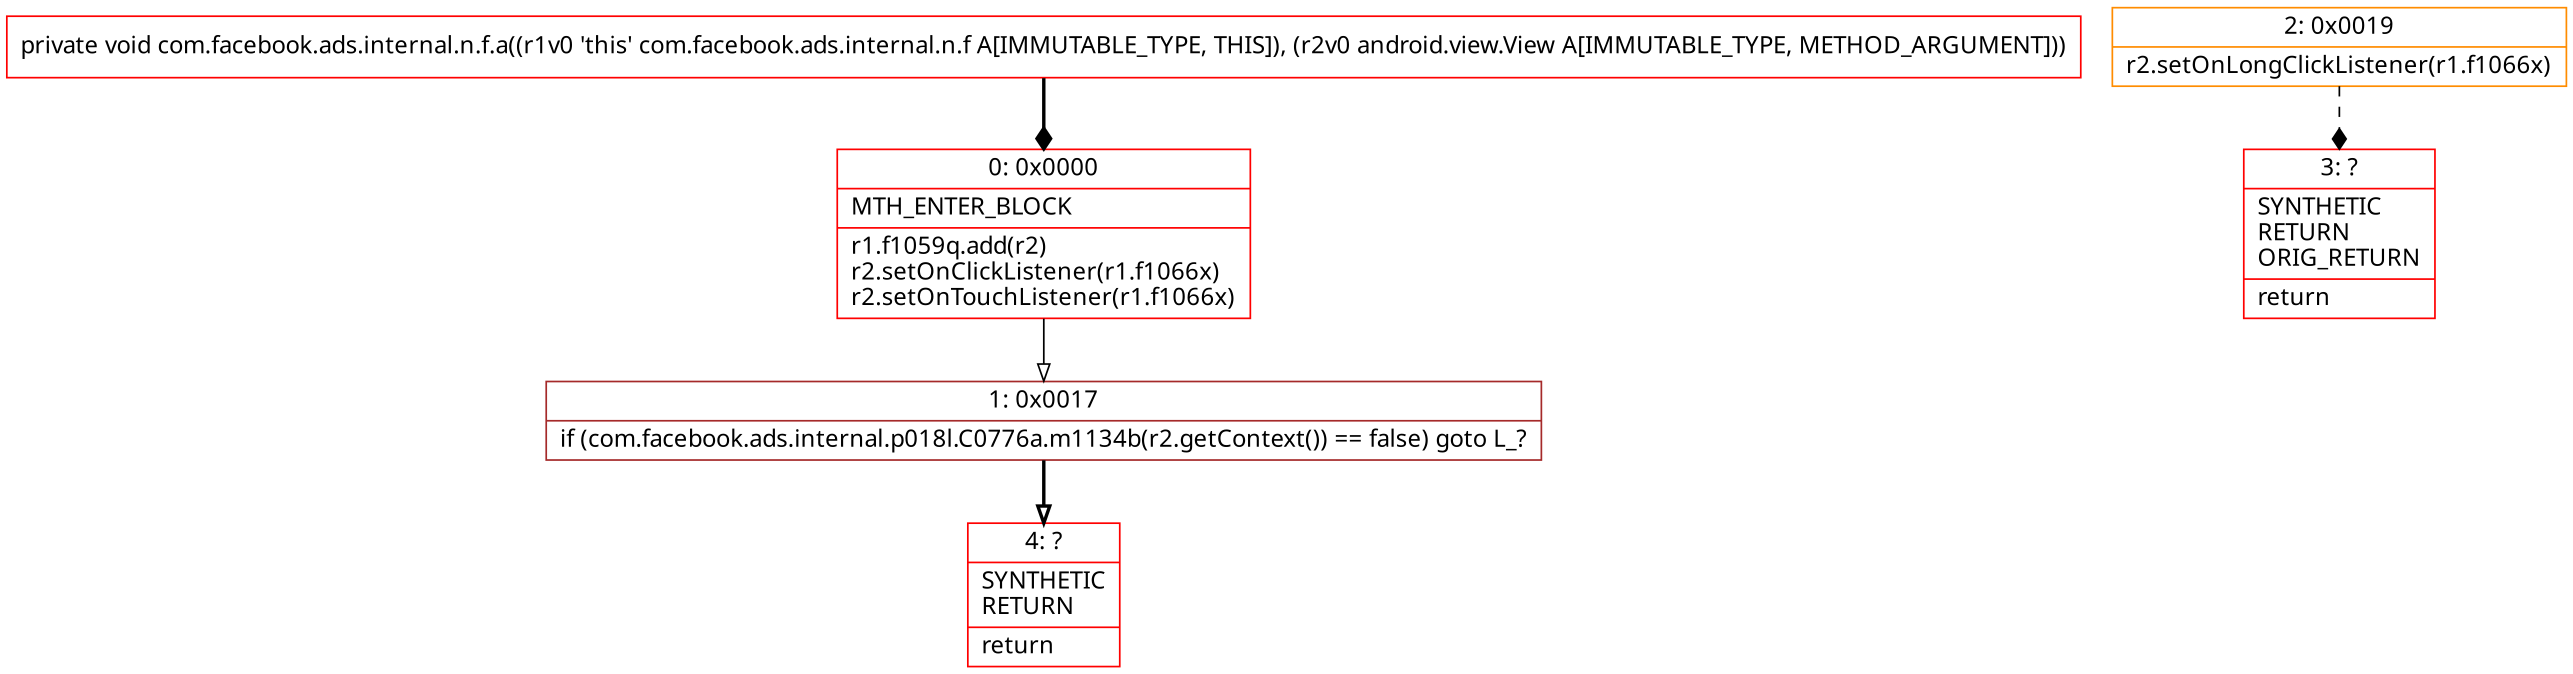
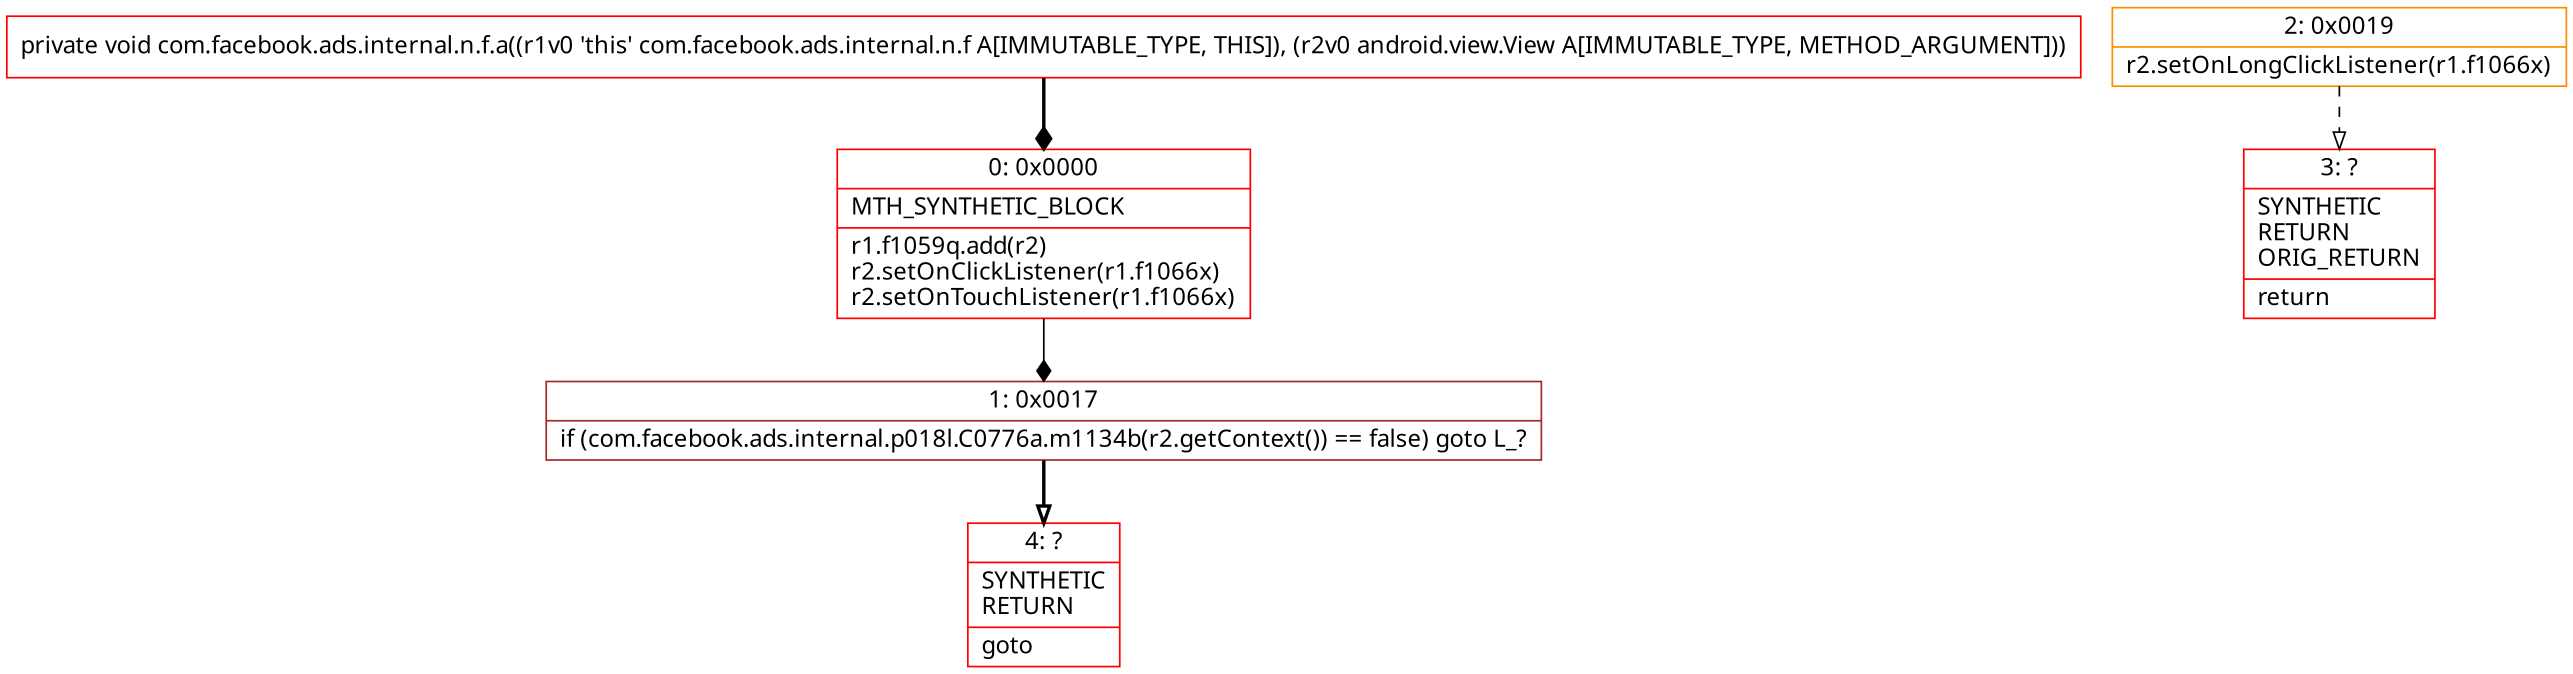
(2339, 107) -> (2339, 109)
(962, 207) -> (988, 207)
(1044, 341) -> (1044, 340)
(1018, 646) -> (1008, 646)
